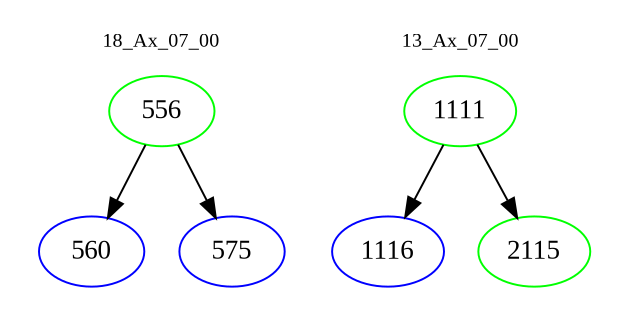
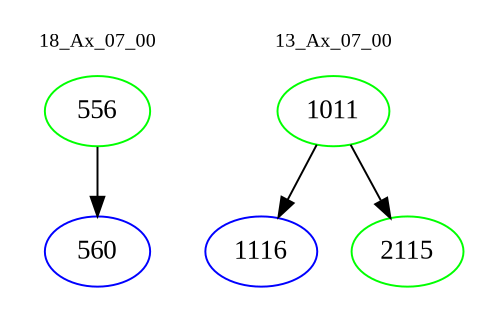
(460, 111) -> (333, 111)
(232, 252) -> none
